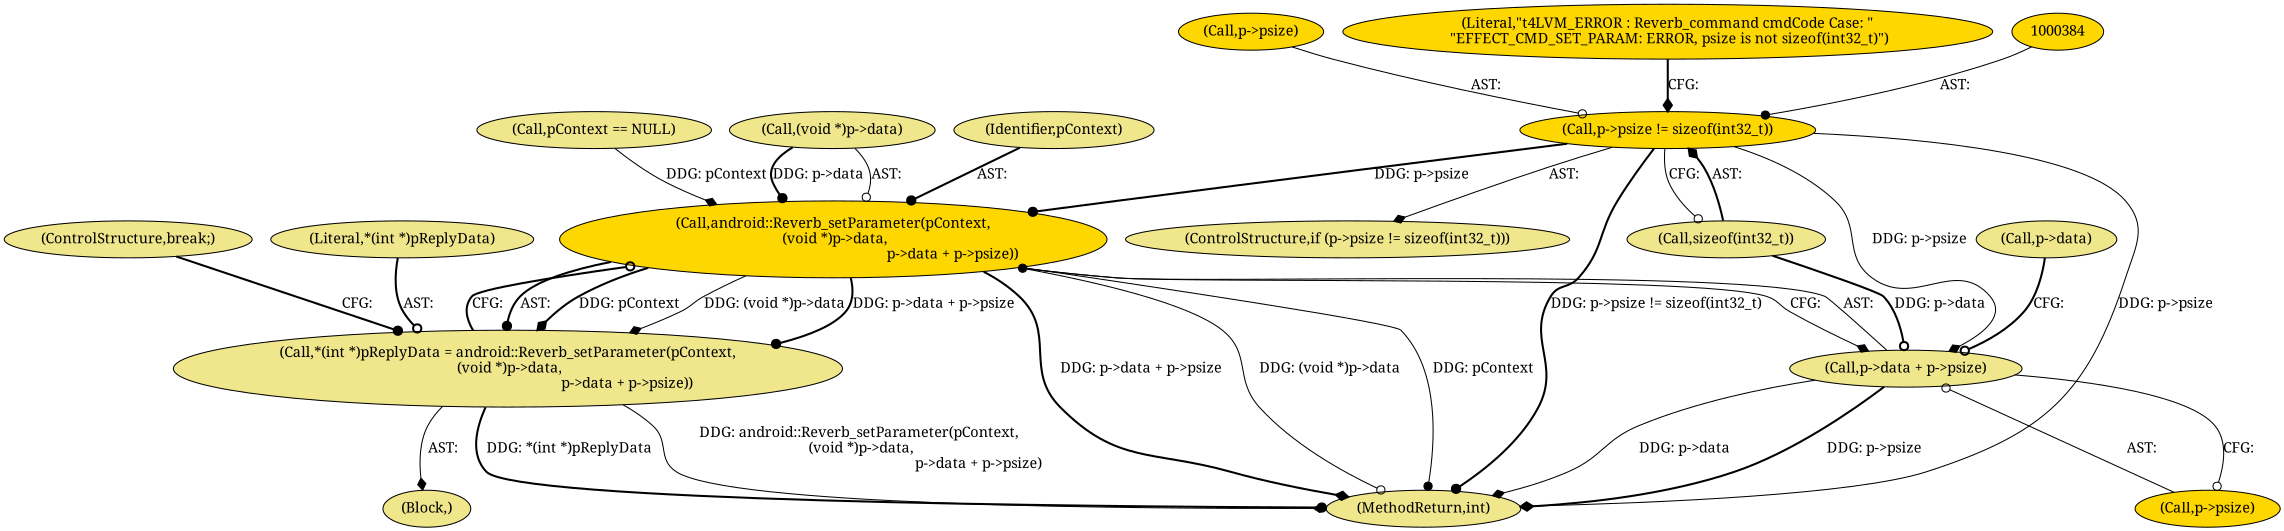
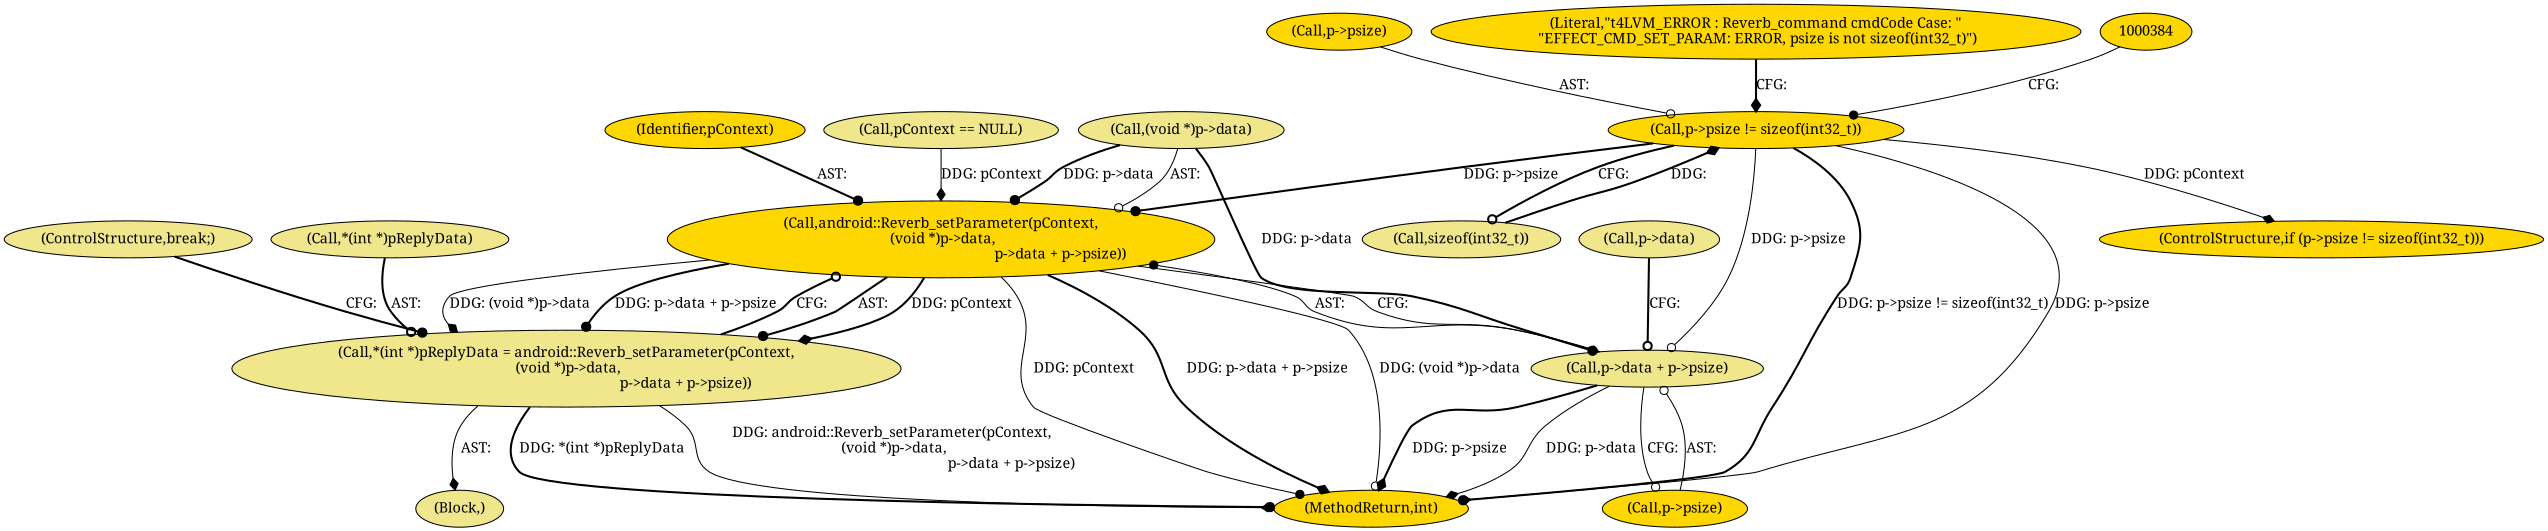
(1957, 85) -> (2045, 85)
(1054, 130) -> (705, 130)
(1566, 175) -> (2195, 175)
(1729, 175) -> (1691, 175)
(1671, 186) -> (1582, 173)
(402, 239) -> (390, 239)
(1348, 239) -> (2322, 239)
(1868, 274) -> (1737, 256)
(1852, 283) -> (1367, 293)
(1423, 509) -> (1371, 509)
